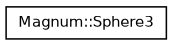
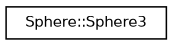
(86, 23) -> (86, 23)
